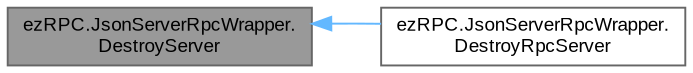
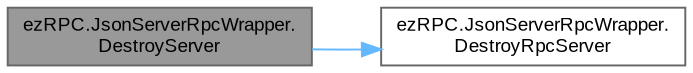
(356, 24) -> (337, 50)
